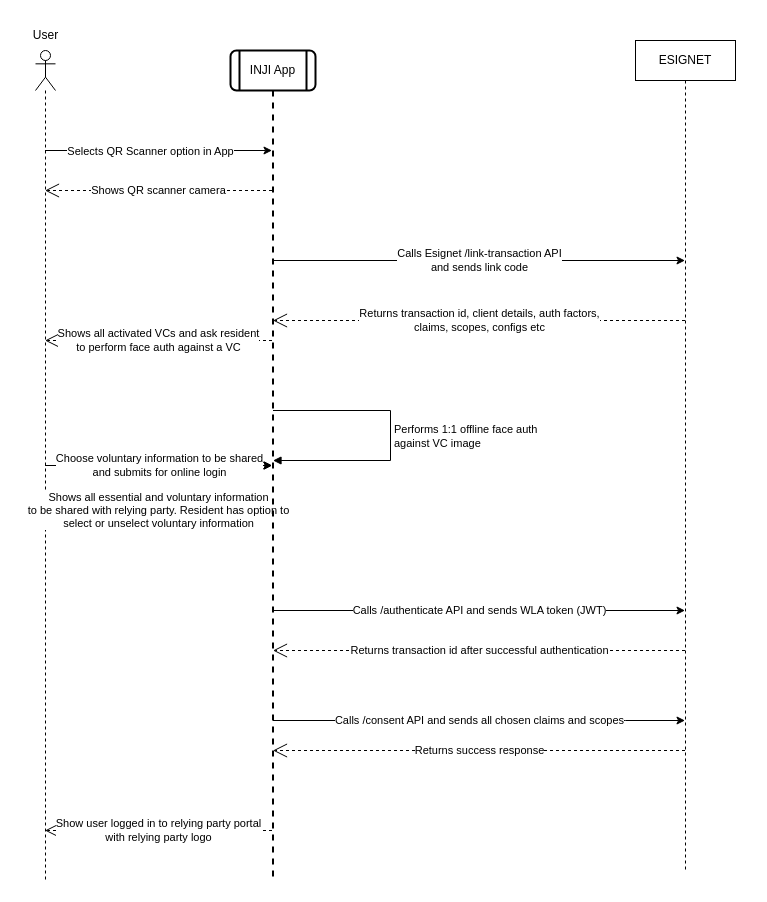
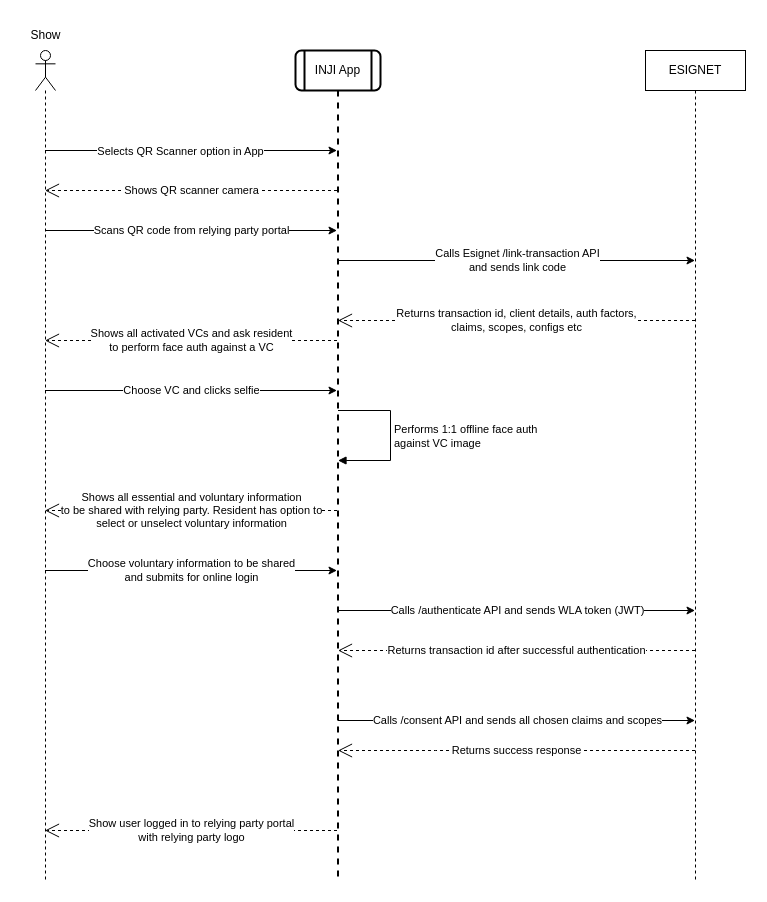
(46, 36) -> (46, 36)
(686, 456) -> (696, 466)
(273, 466) -> (338, 466)
